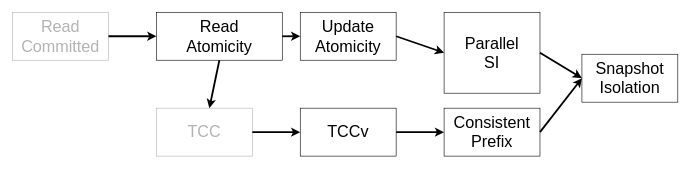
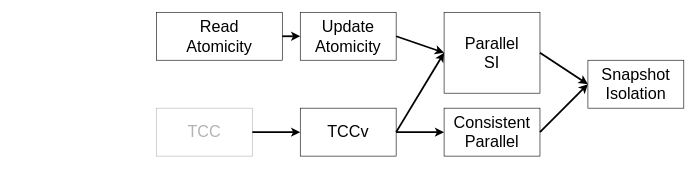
(60, 36) -> none
(129, 36) -> none
(630, 78) -> (636, 84)
(215, 81) -> none
none -> (419, 94)
(492, 132) -> (492, 132)
